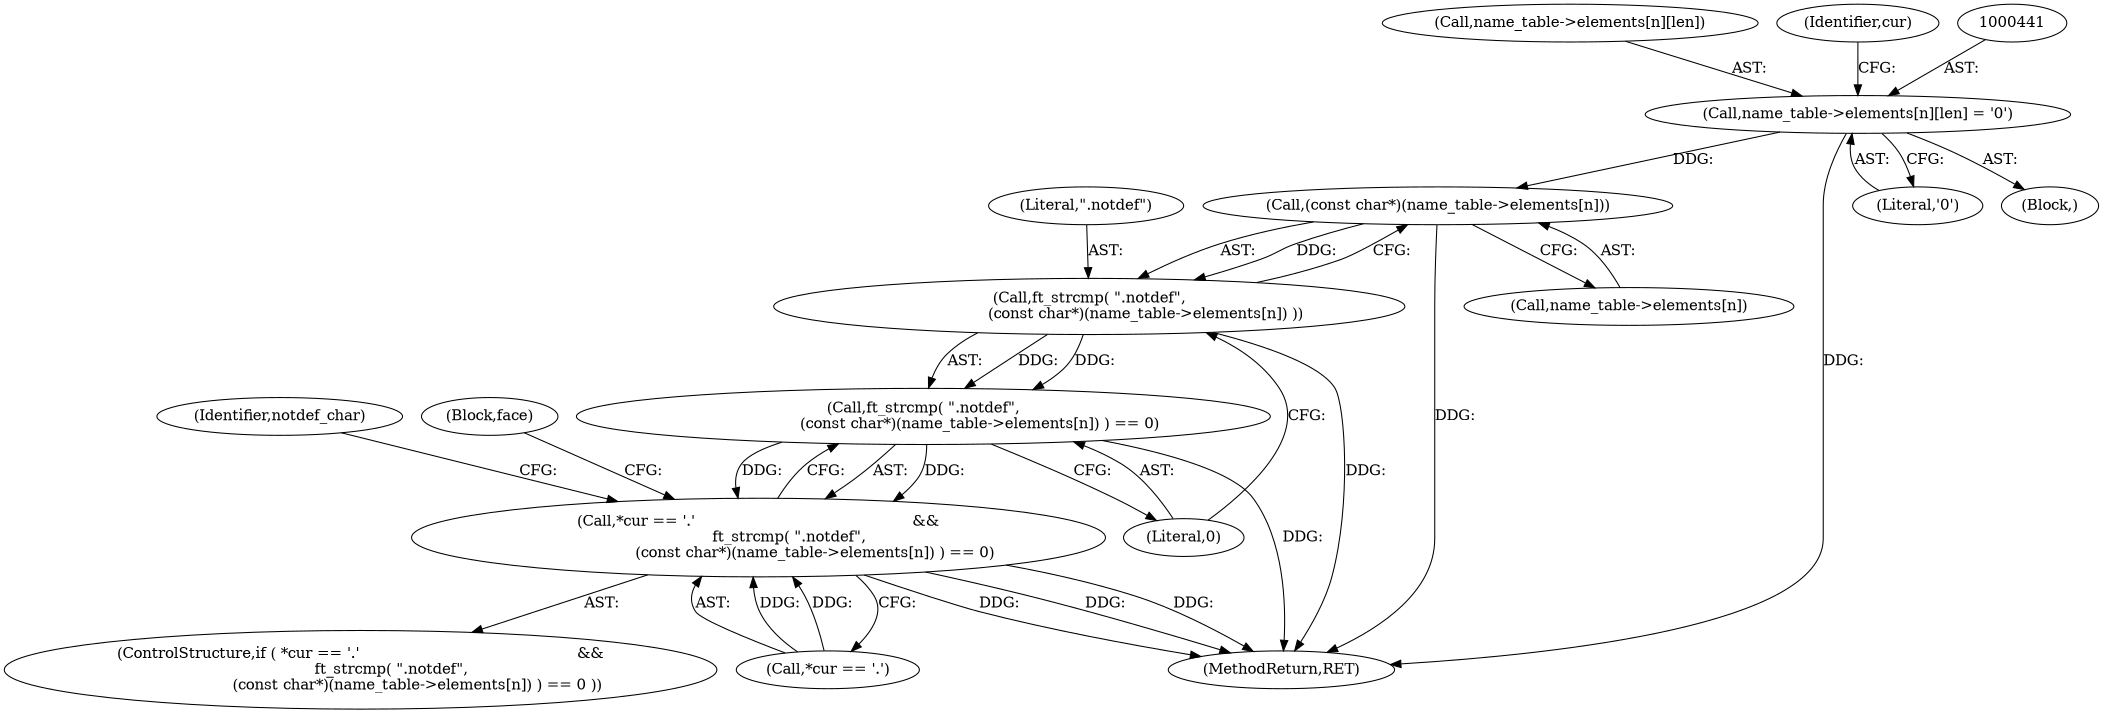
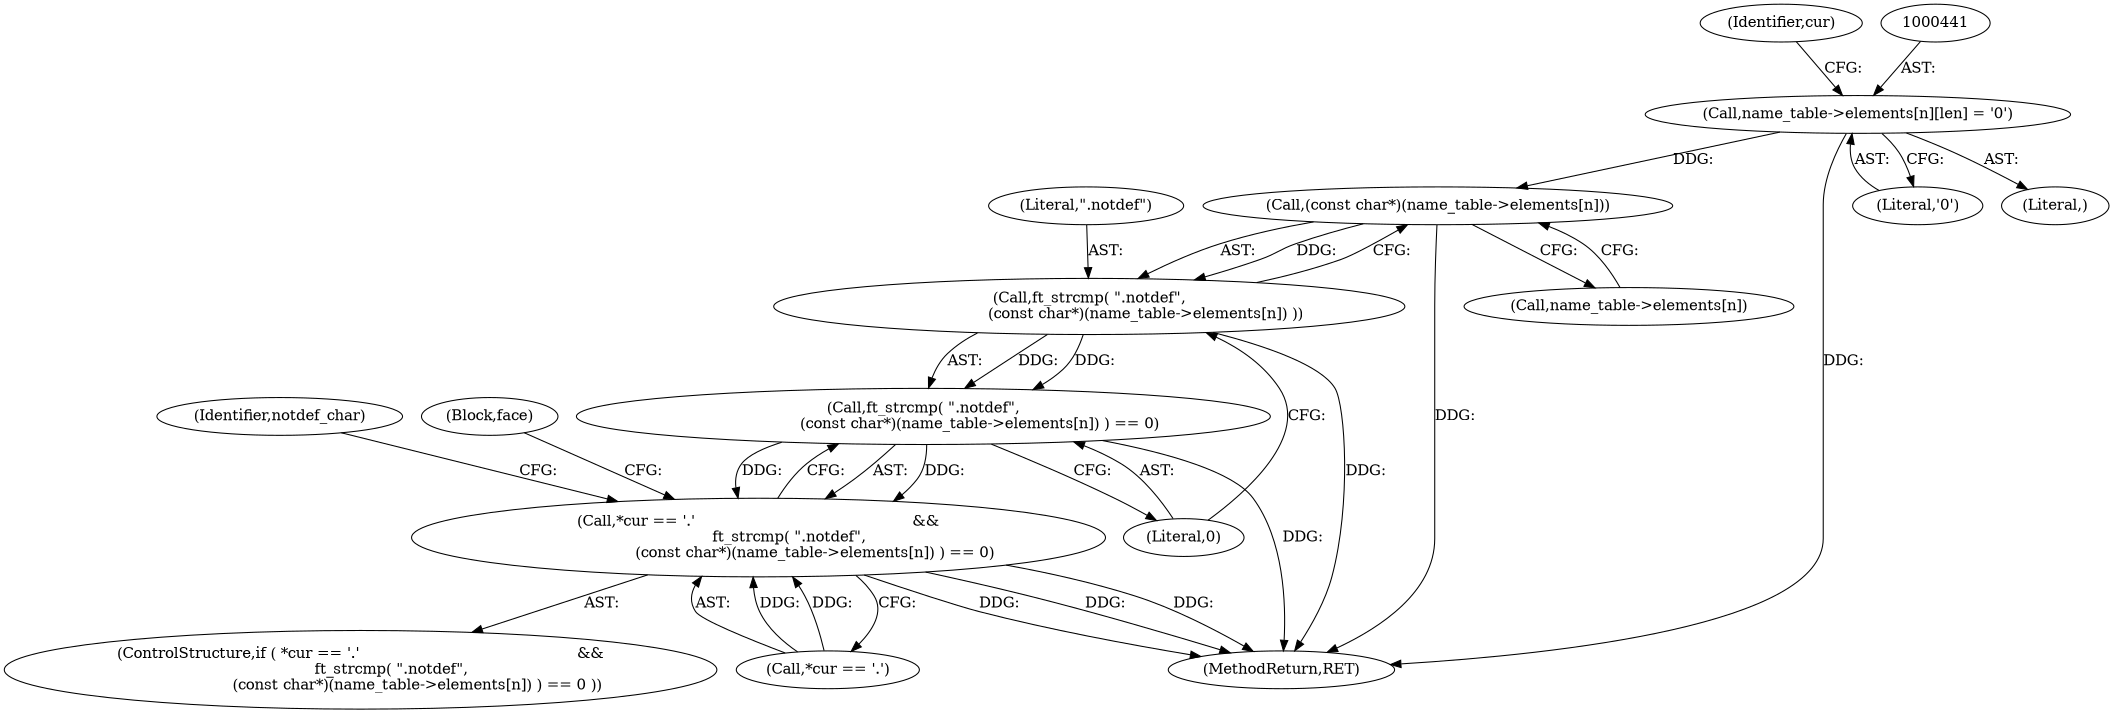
(1570, 23) -> none
(2050, 206) -> (2055, 206)
(1621, 251) -> (1622, 251)
